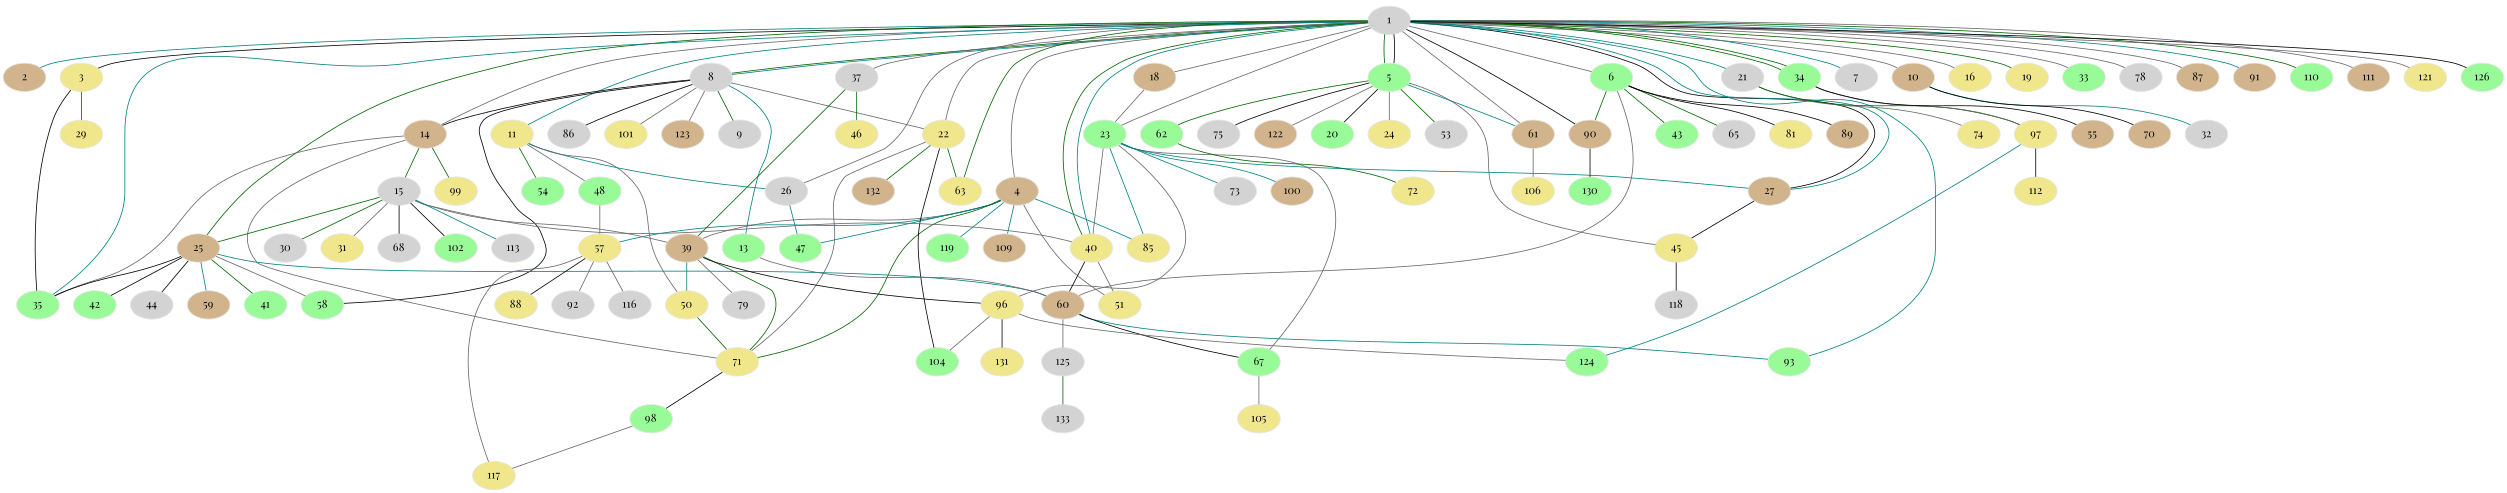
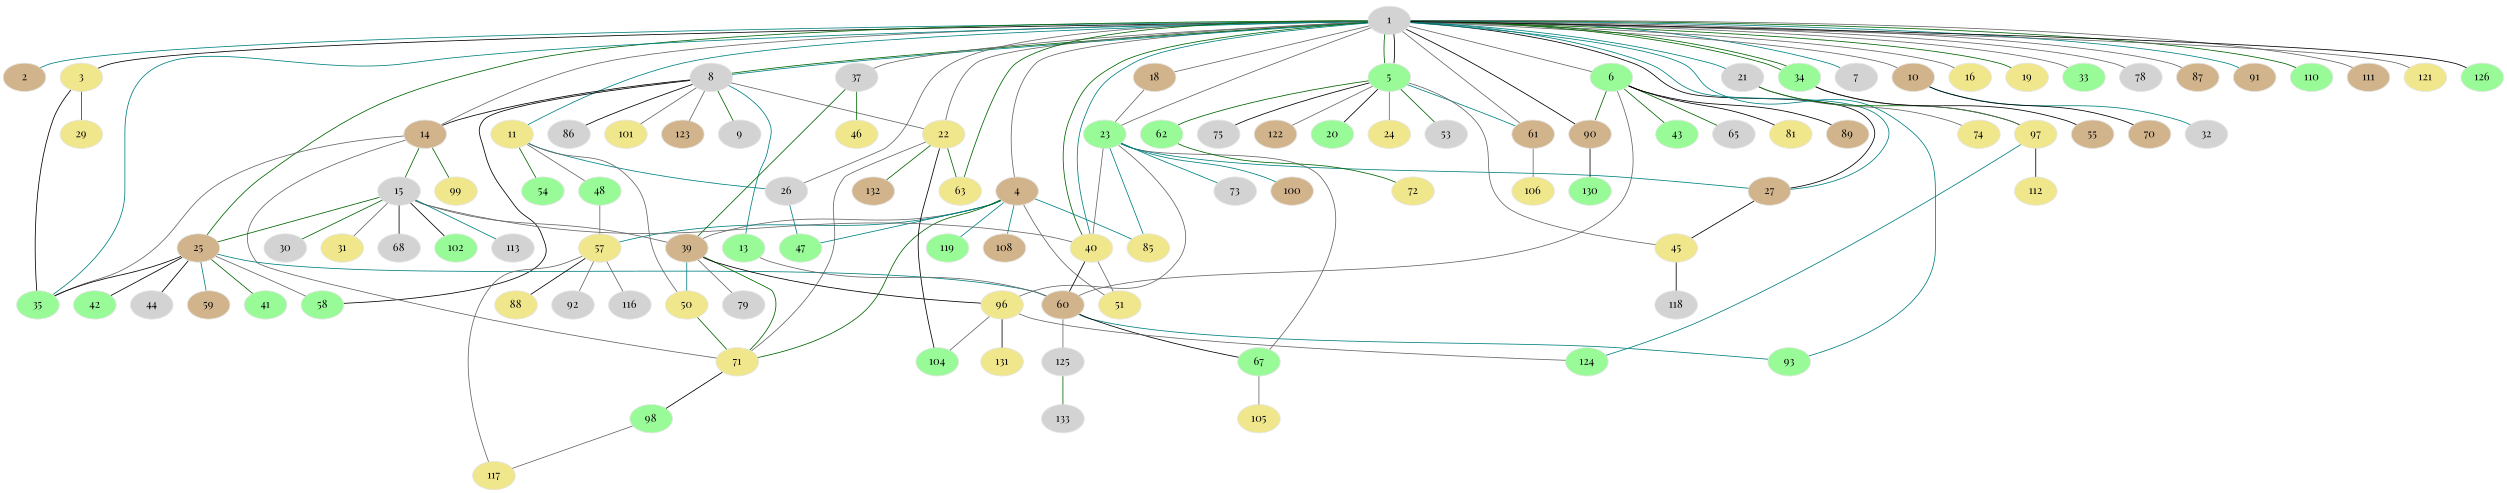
(1004, 248) -> (1004, 248)
